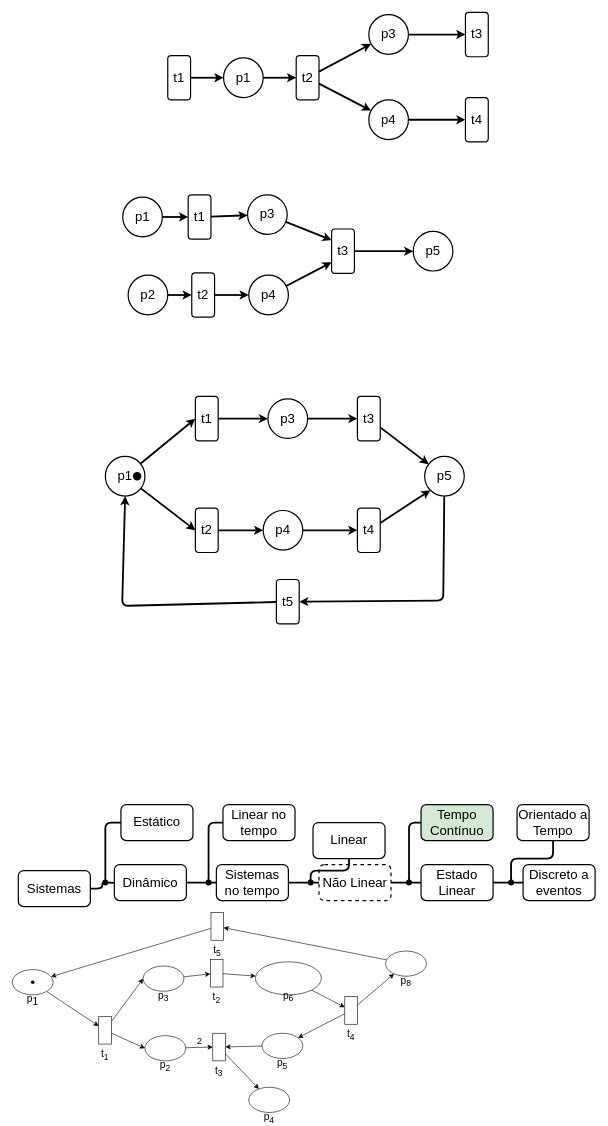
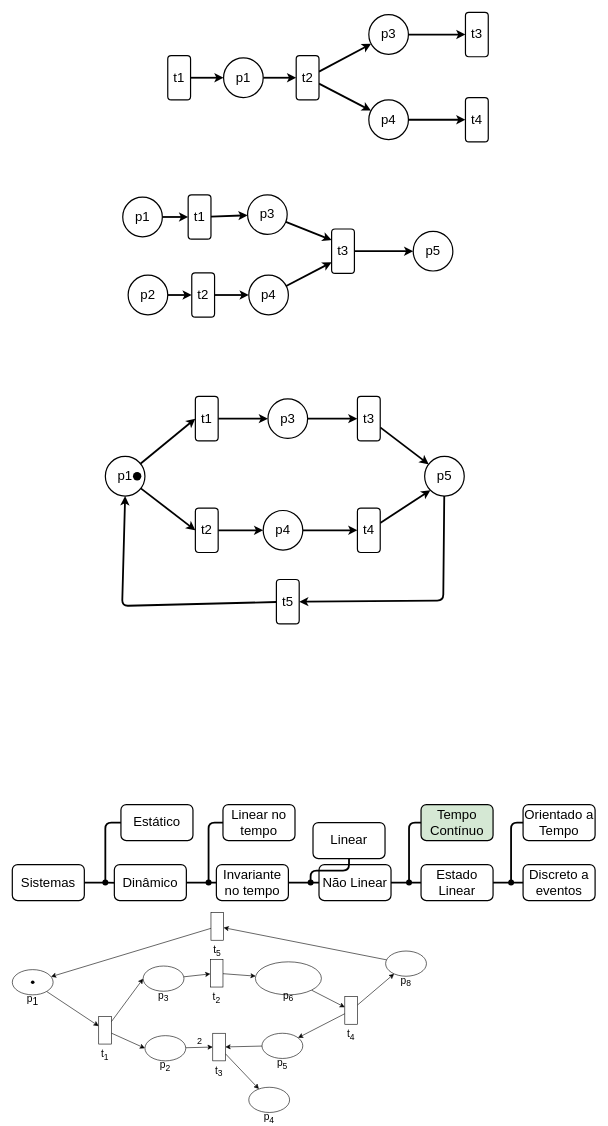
(553, 822) -> (559, 822)
(252, 882) -> (252, 882)
(355, 882) -> (355, 882)
(54, 888) -> (48, 882)
